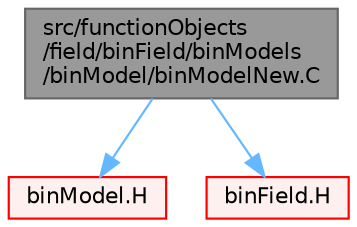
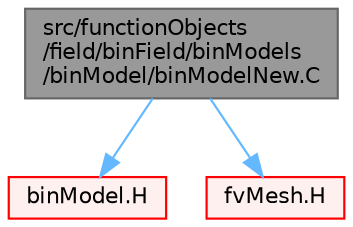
(278, 198) -> (275, 198)
